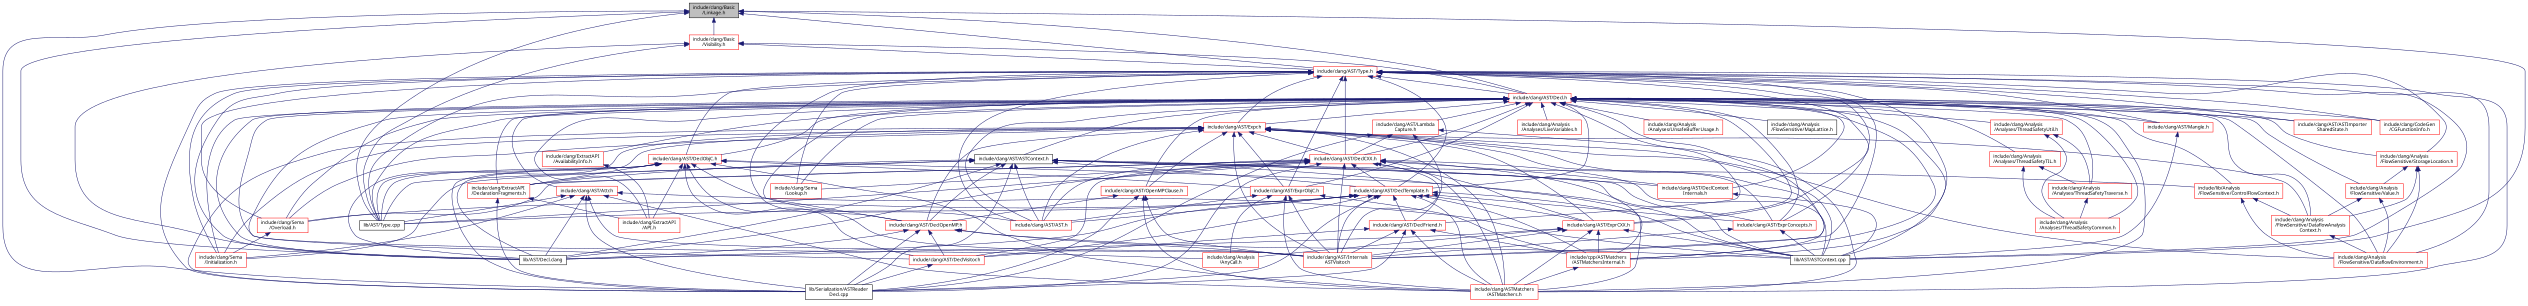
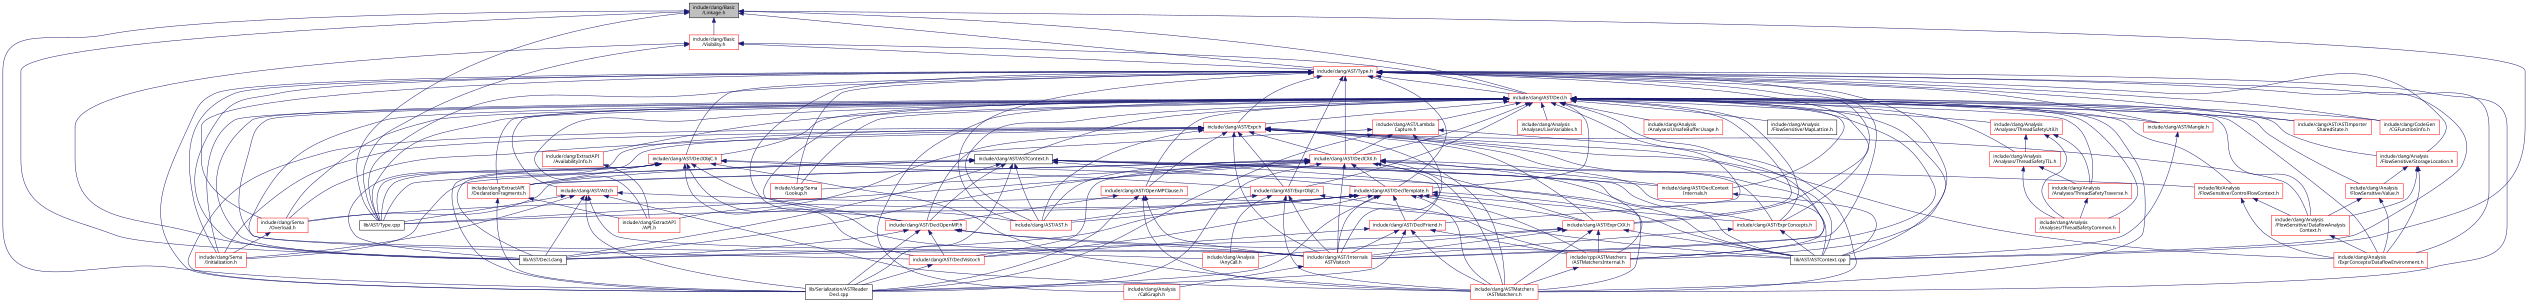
none -> (2026, 146)
(667, 192) -> (1019, 148)
(2381, 260) -> (2381, 260)
none -> (1152, 292)
